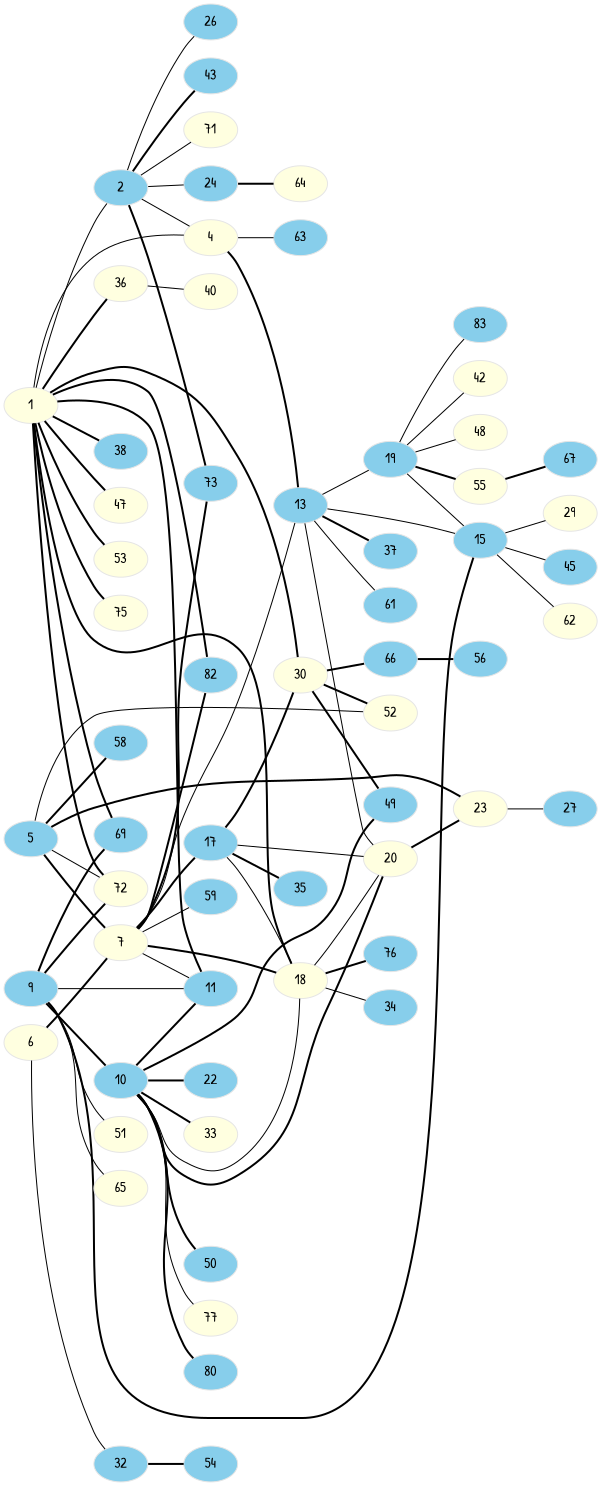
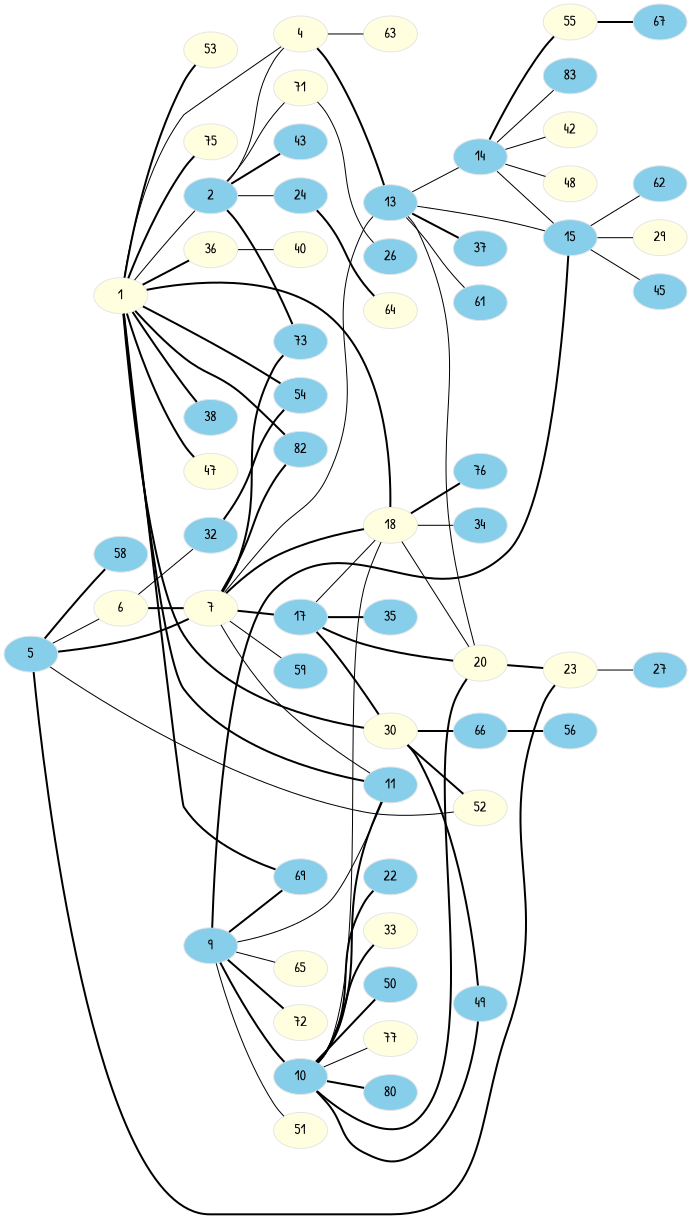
(155, 100) -> (346, 172)
(301, 238) -> (390, 34)
(390, 459) -> (480, 157)
(570, 621) -> (660, 184)
(52, 653) -> (213, 343)
(301, 851) -> (386, 650)
(76, 864) -> (76, 631)
